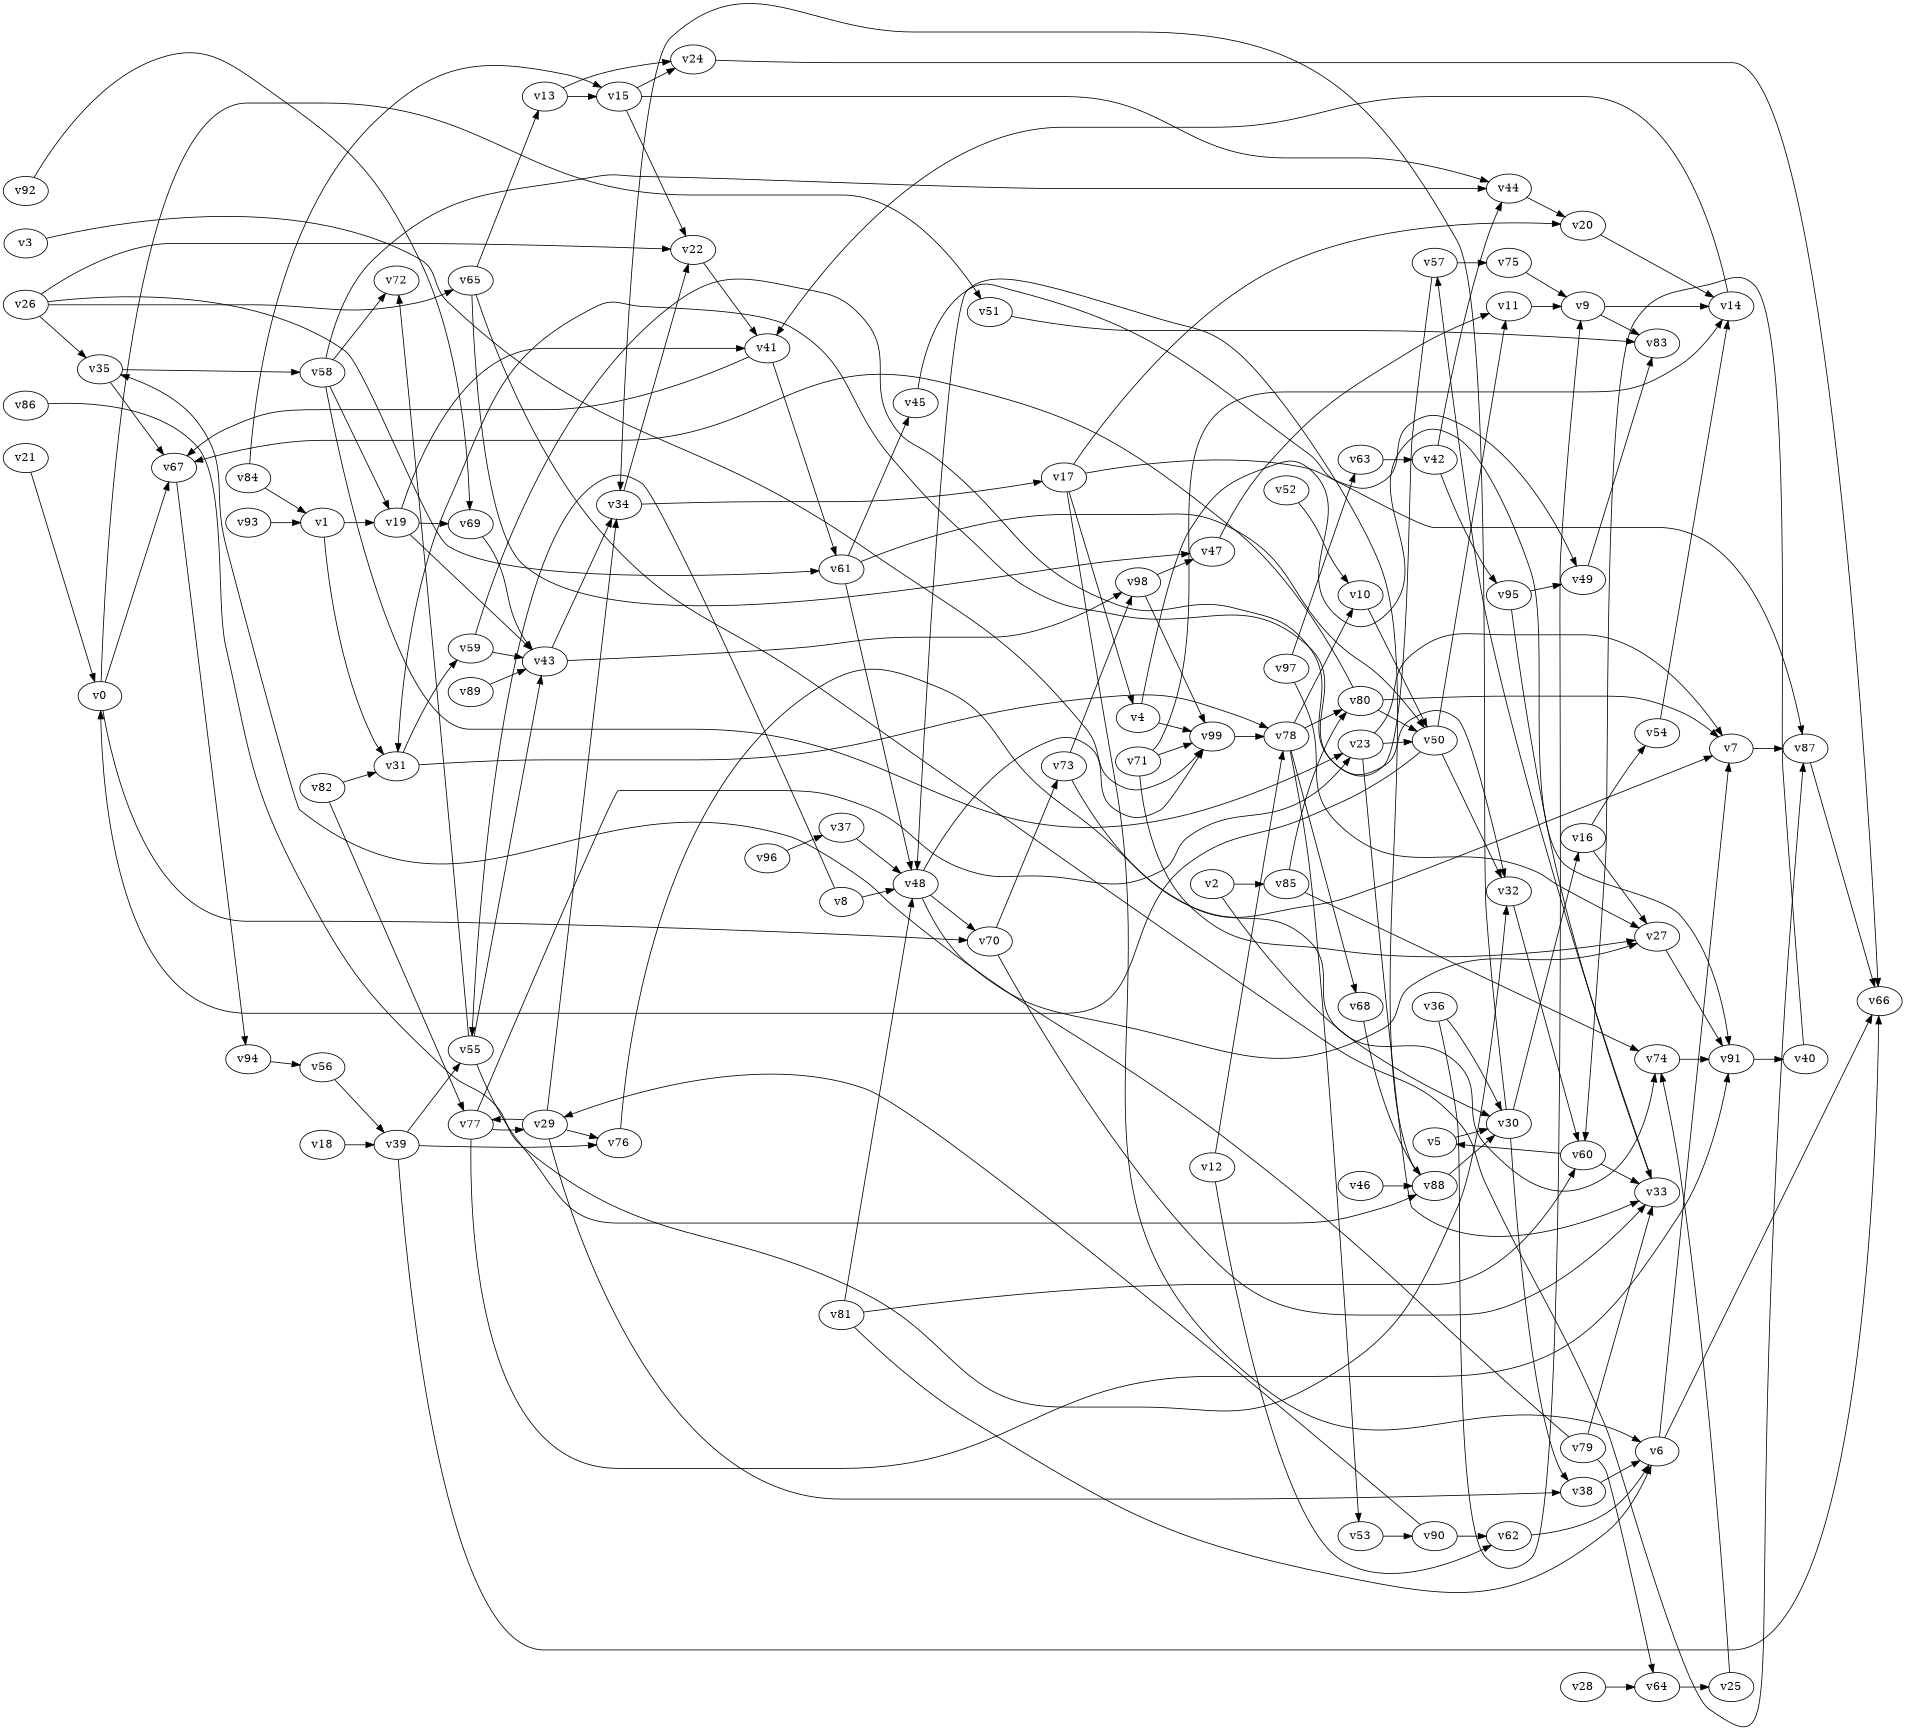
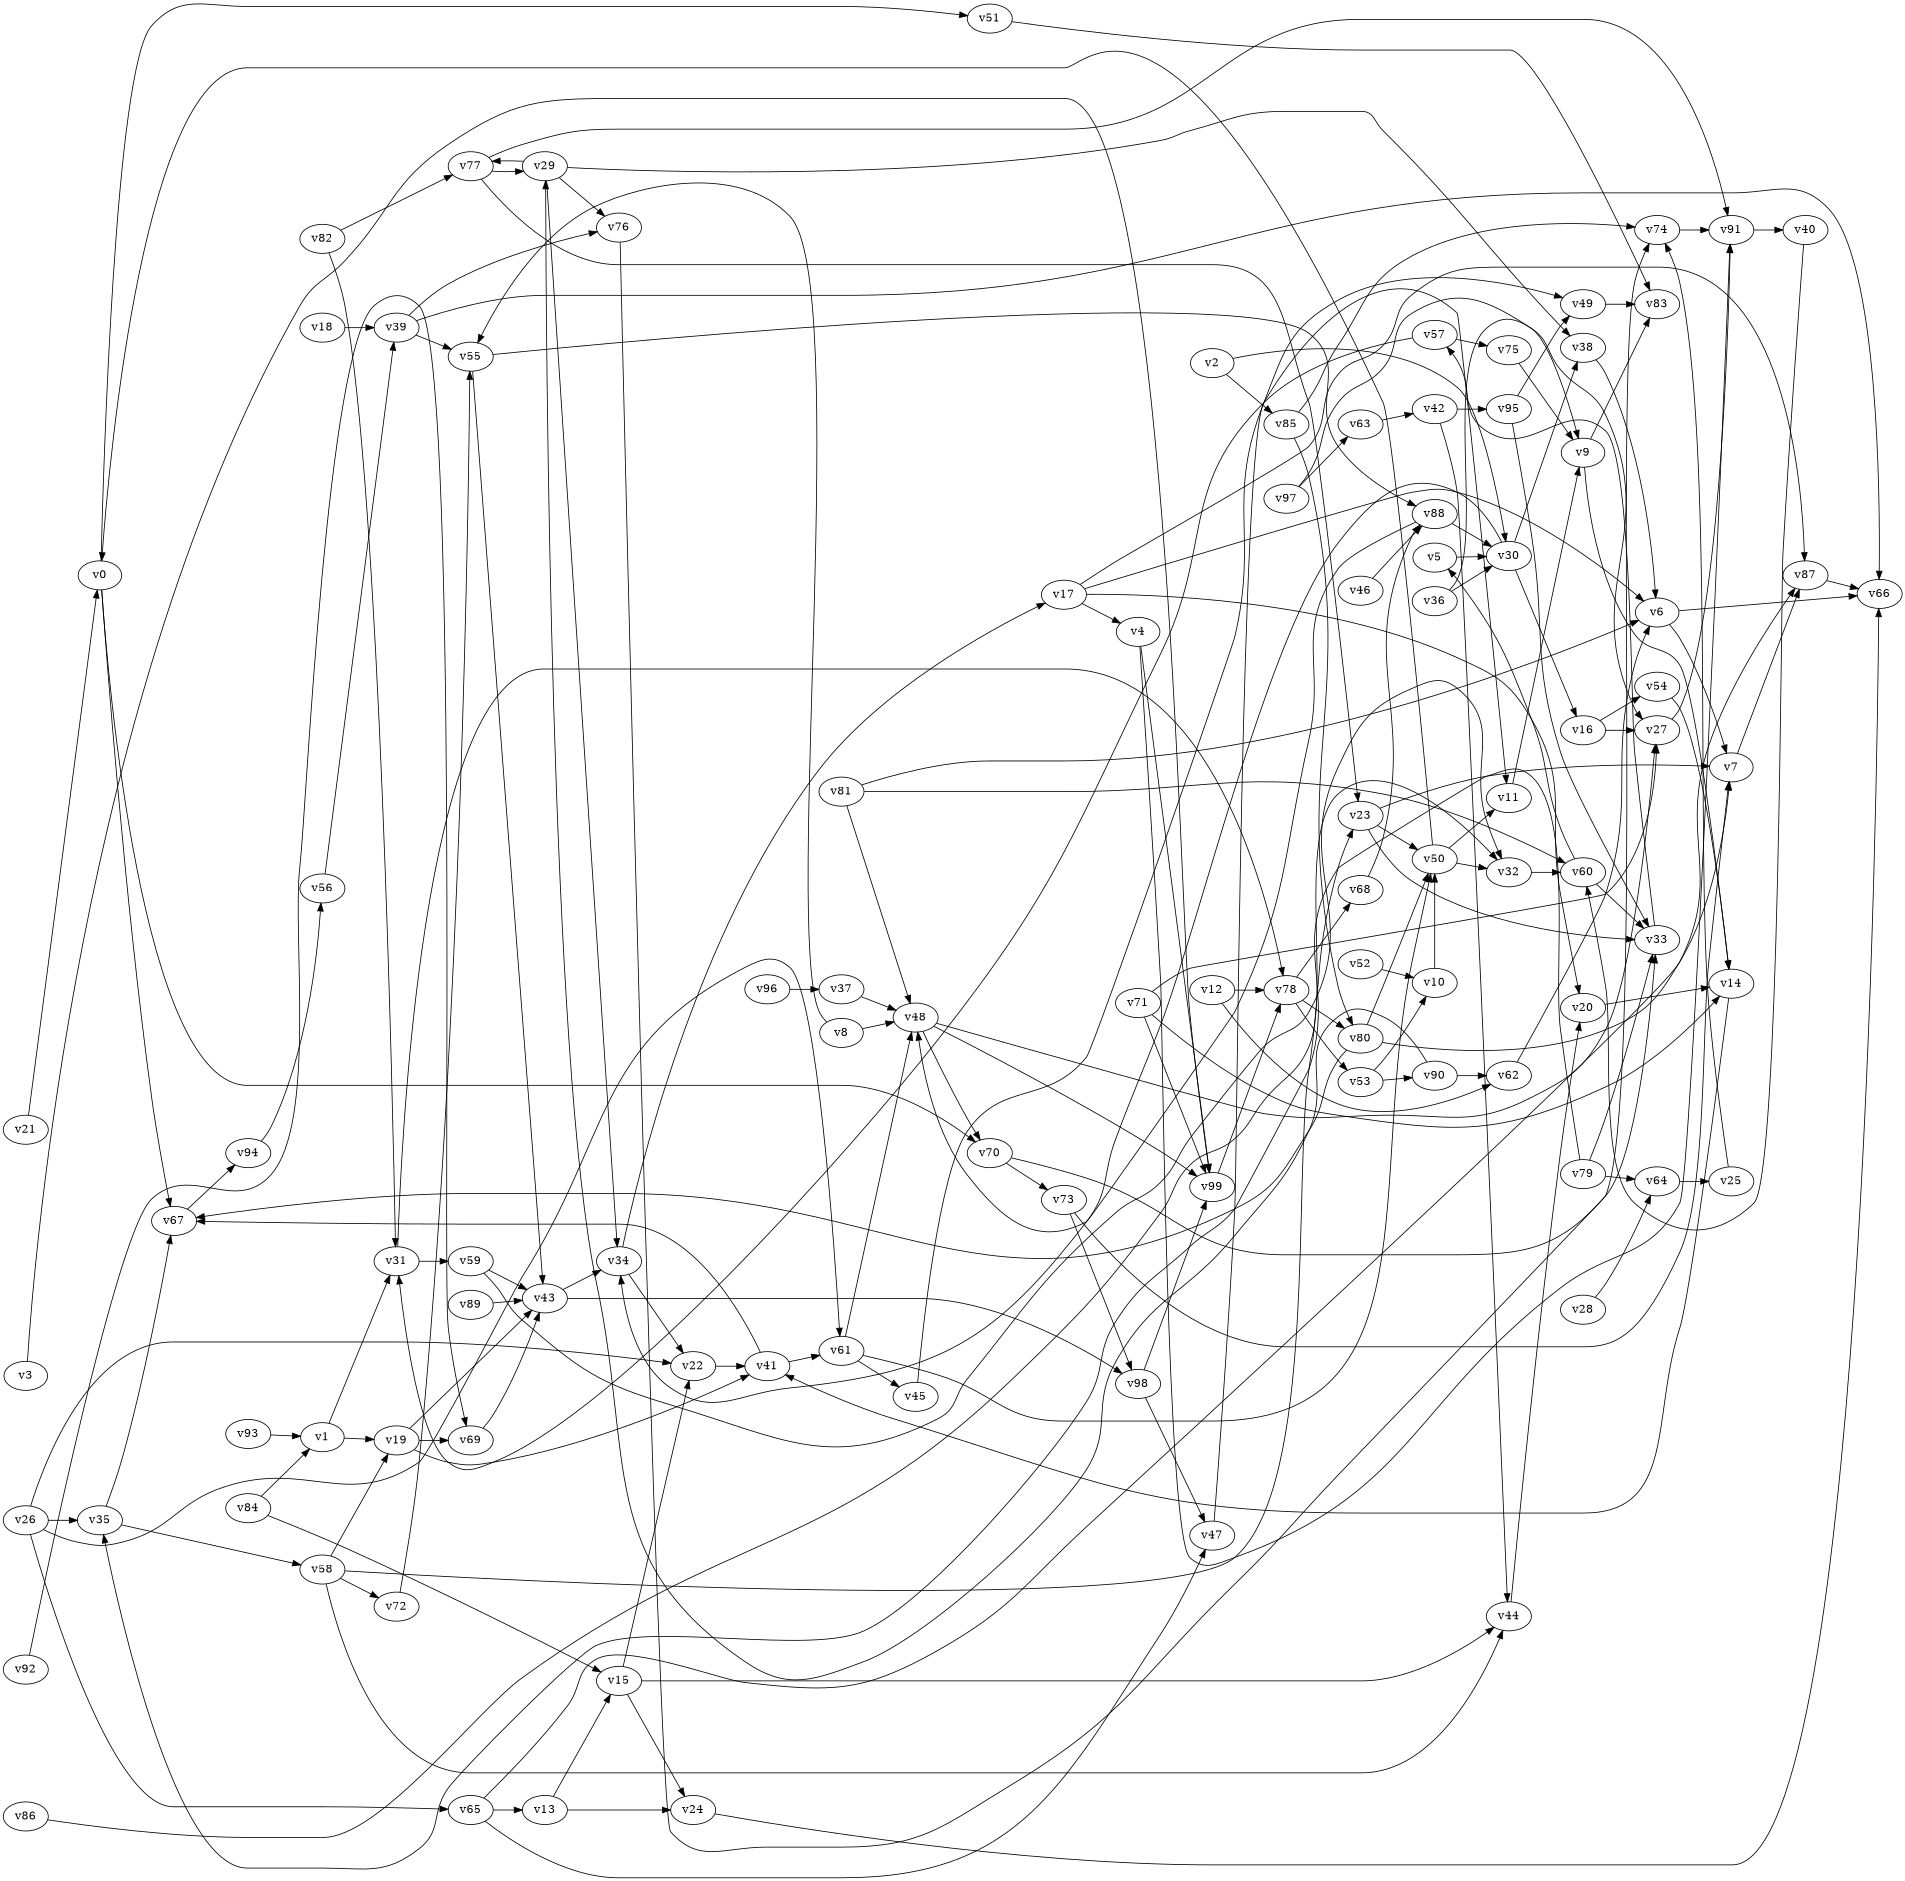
(1326, 661) -> (1391, 1050)
(435, 669) -> (452, 987)
